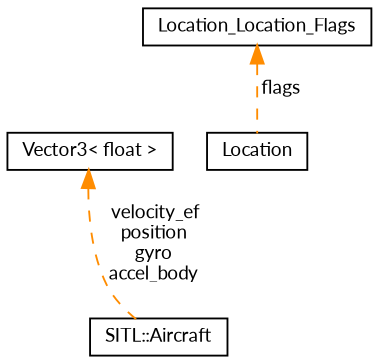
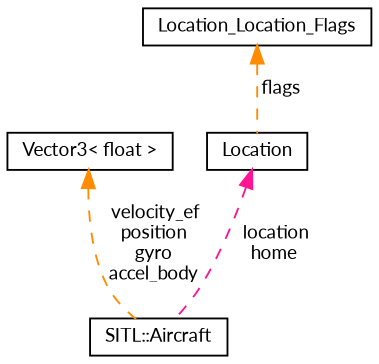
none -> (217, 256)
